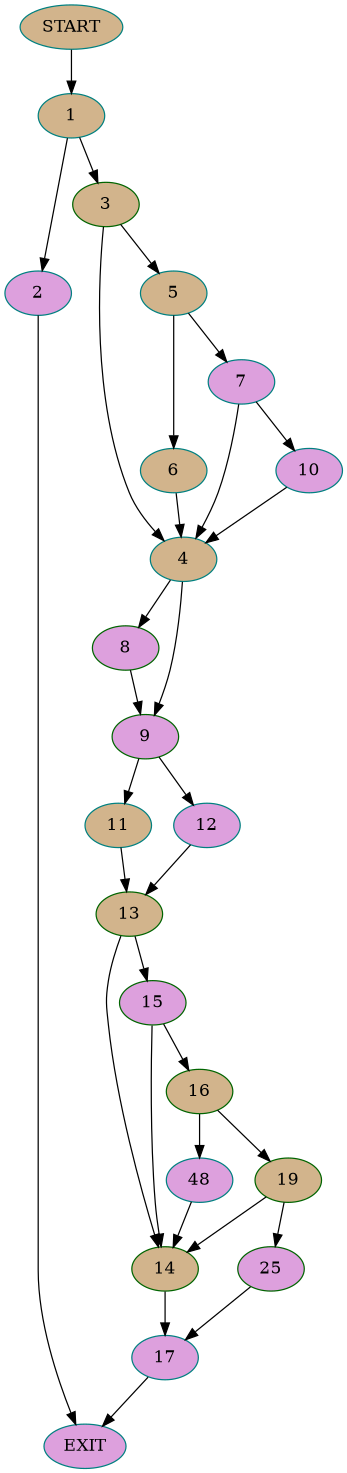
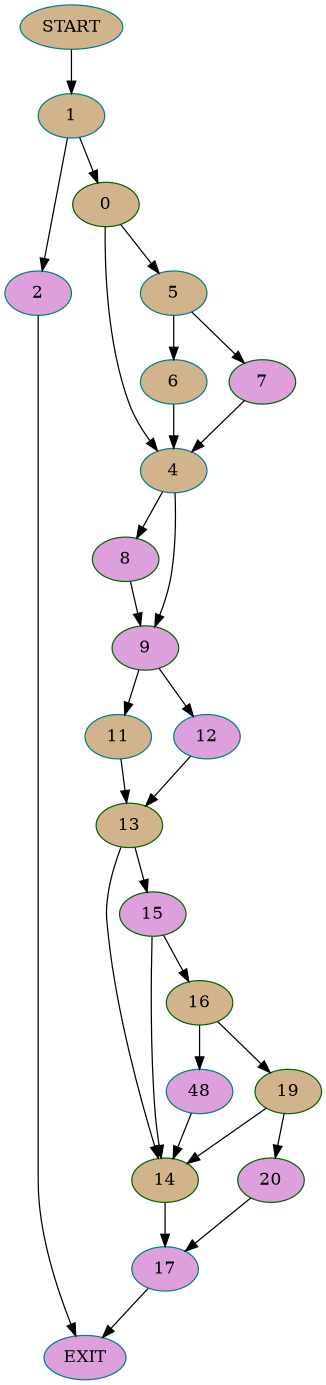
(106, 205) -> (106, 205)
(241, 382) -> (262, 382)
(309, 471) -> none
(271, 1269) -> (271, 1180)
